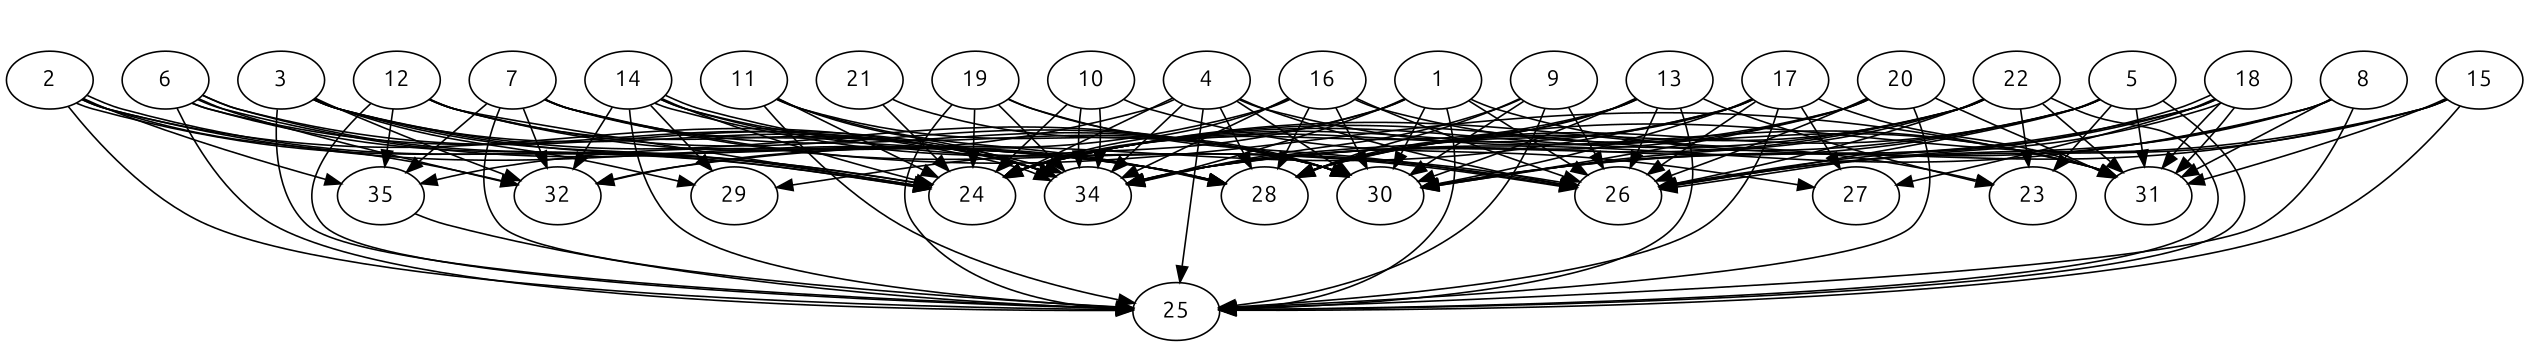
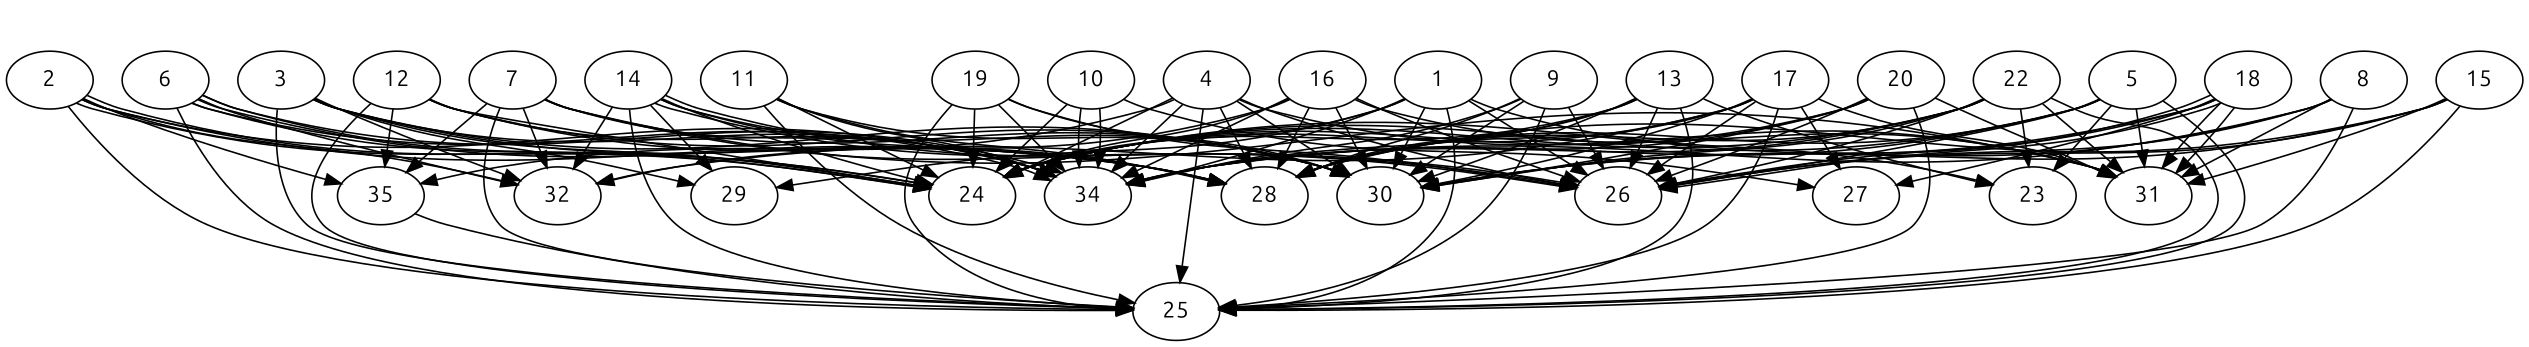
(860, 80) -> none
